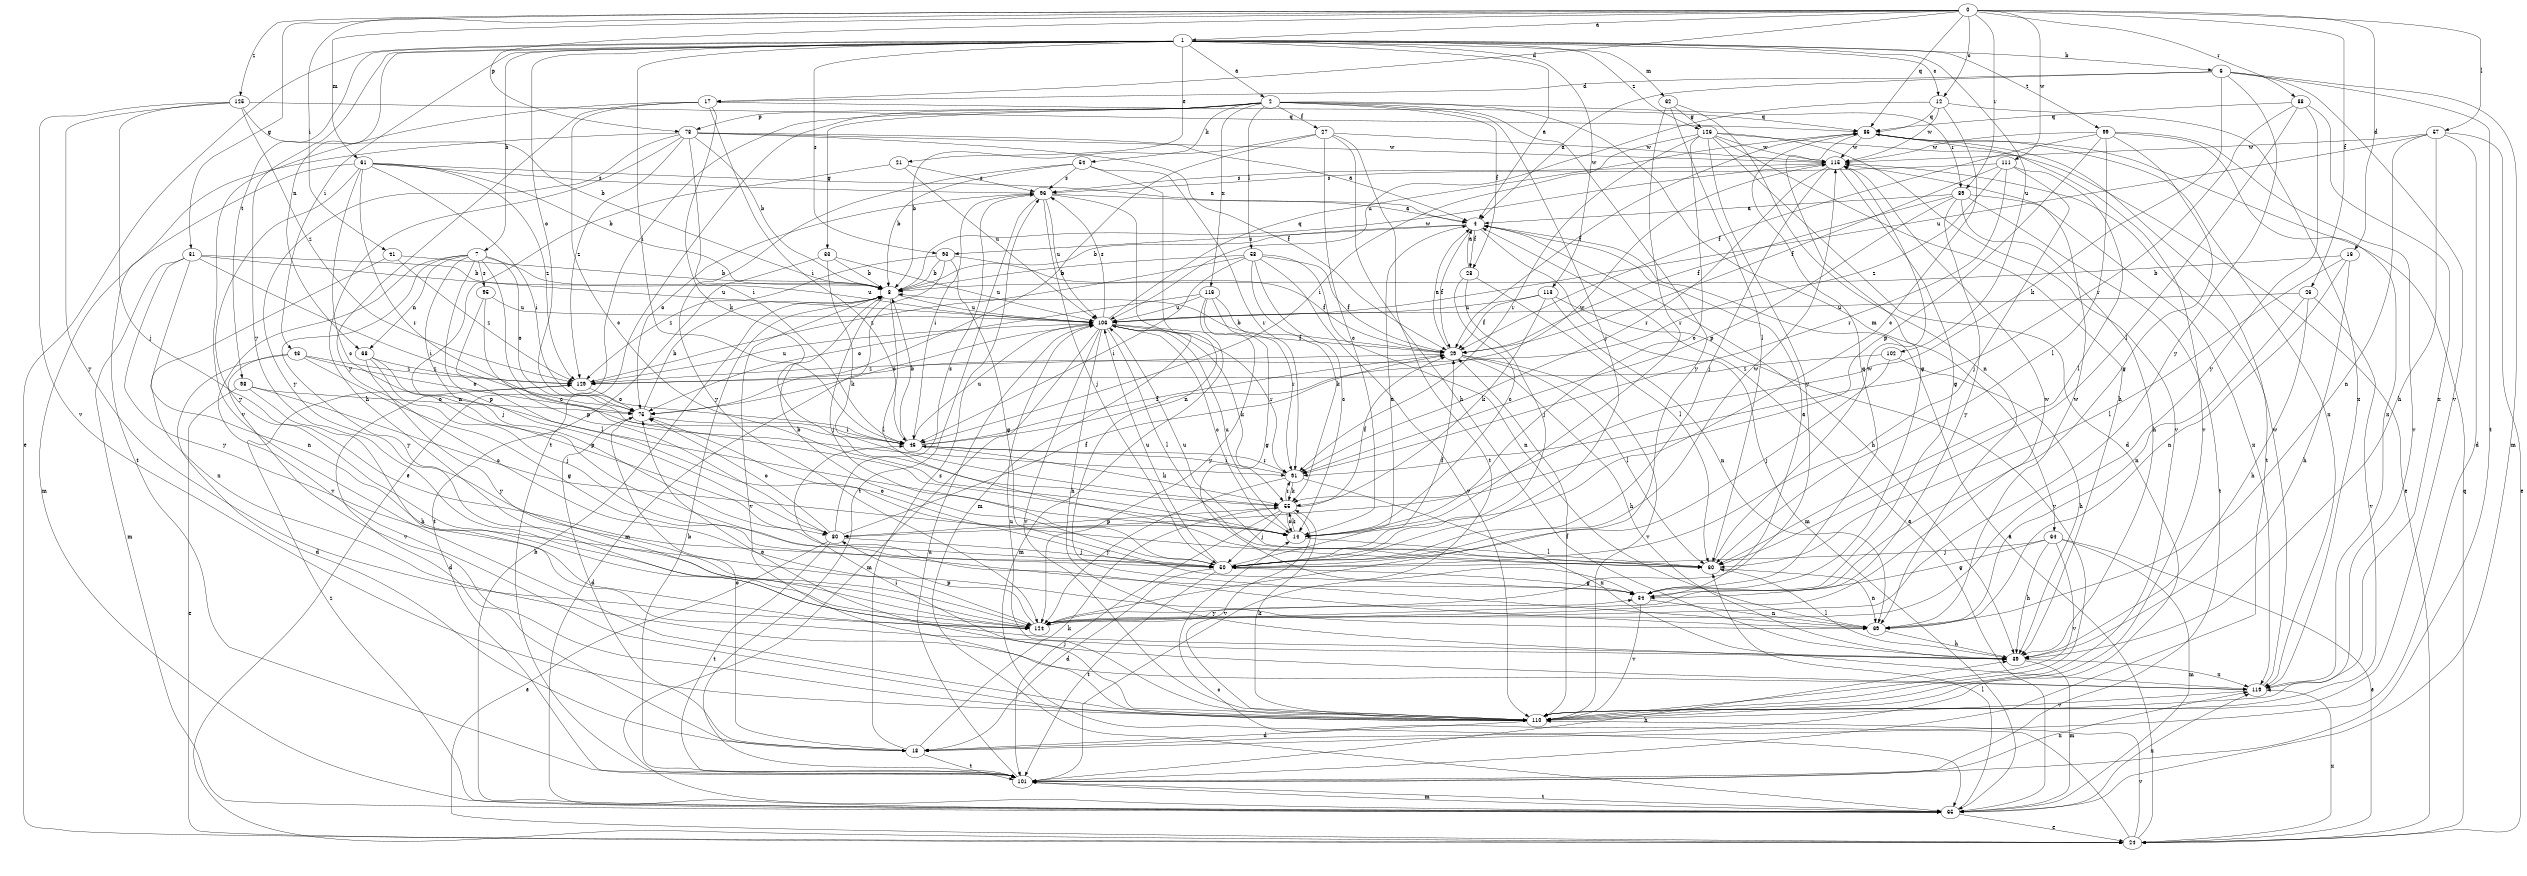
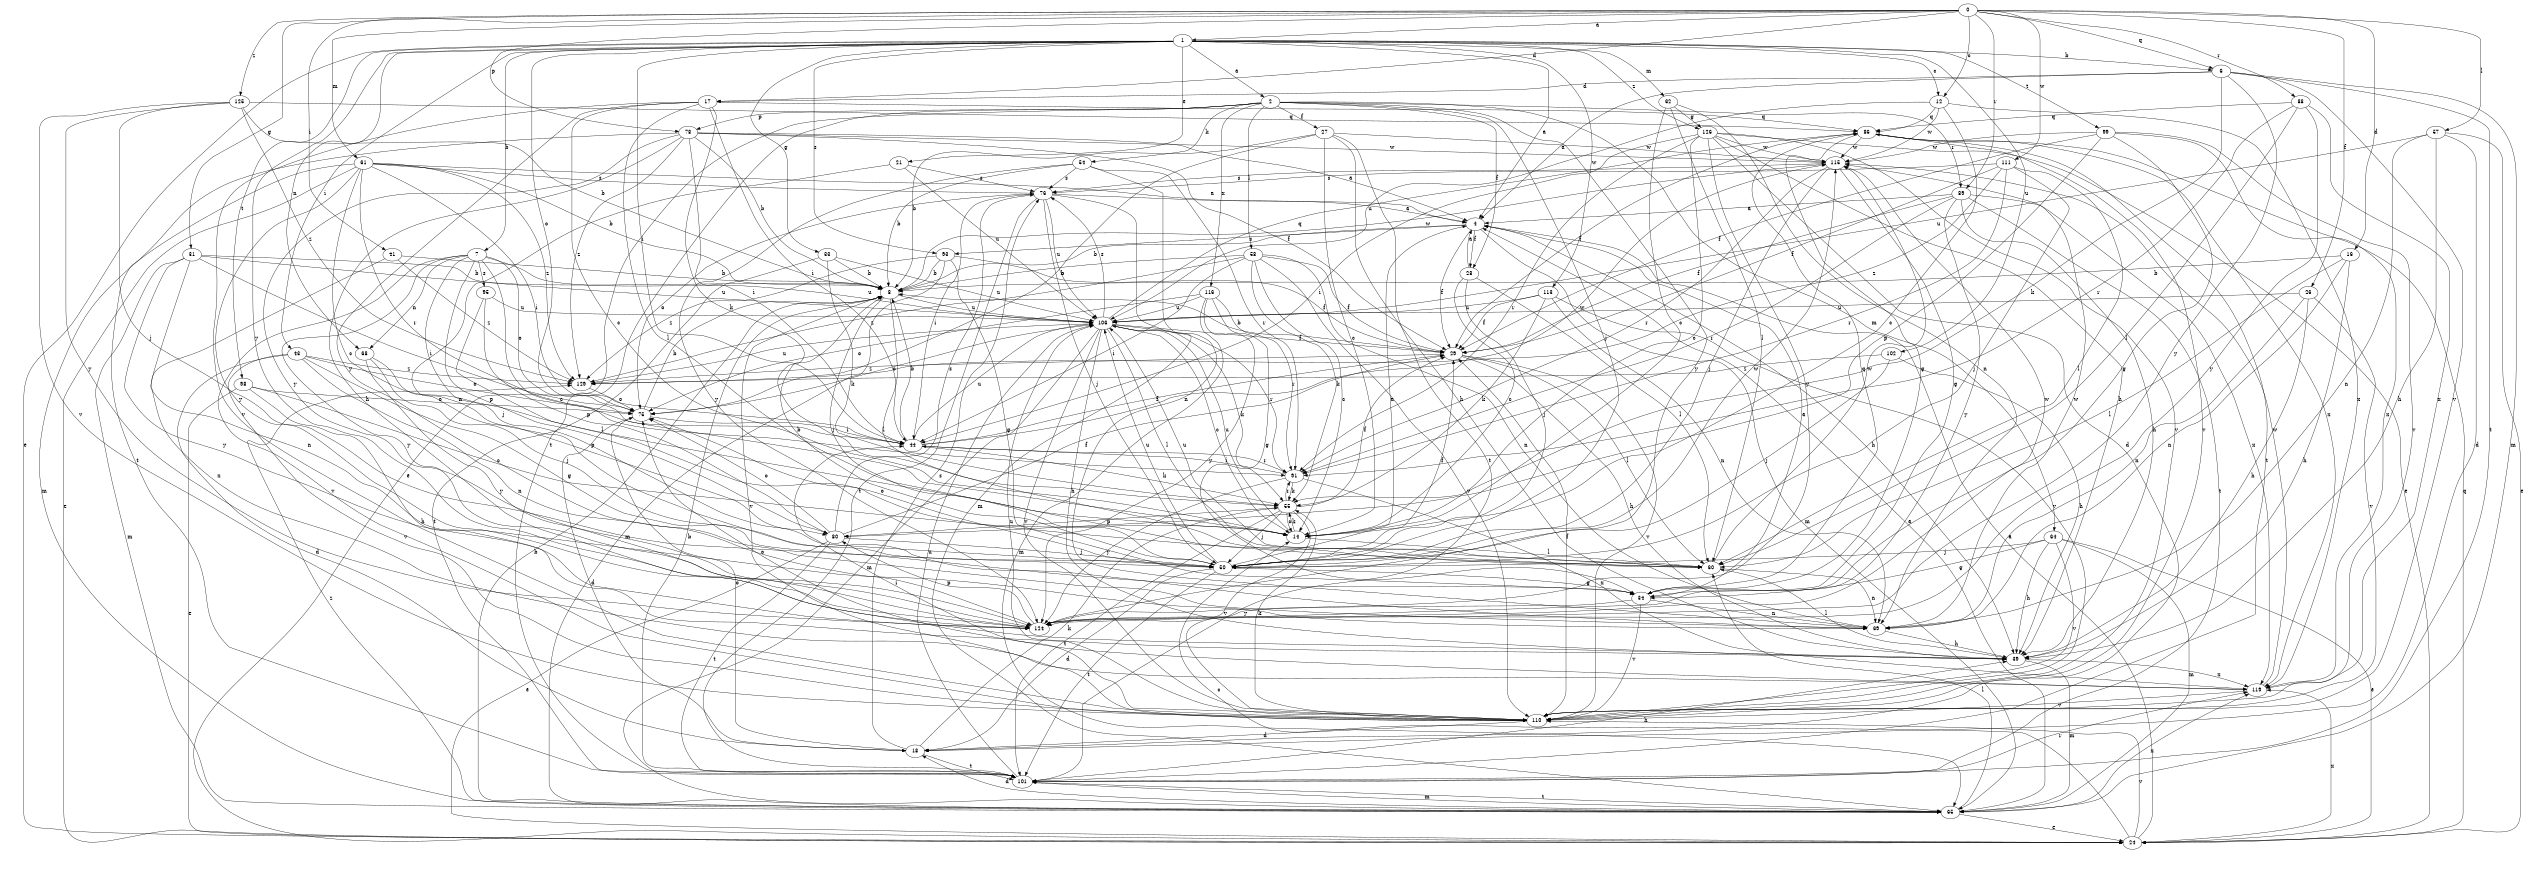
(1916, 68) -> (2095, 35)
(932, 116) -> (868, 53)
(2153, 150) -> none
(1043, 194) -> (1043, 194)
(1436, 287) -> none
(1681, 323) -> (1681, 323)
(1712, 339) -> (1712, 339)
(445, 373) -> none
(1981, 394) -> (1153, 535)
(913, 446) -> (913, 446)
none -> (1059, 583)
(474, 602) -> (1430, 806)
(1424, 606) -> (1428, 606)
(1065, 644) -> (1065, 644)
(2060, 736) -> (2060, 736)
none -> (177, 831)
